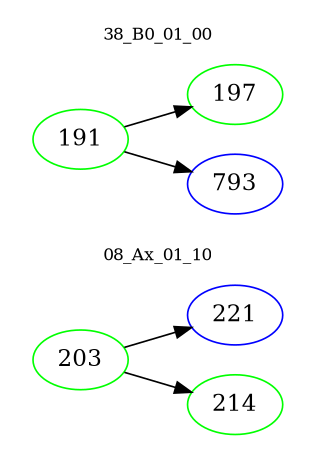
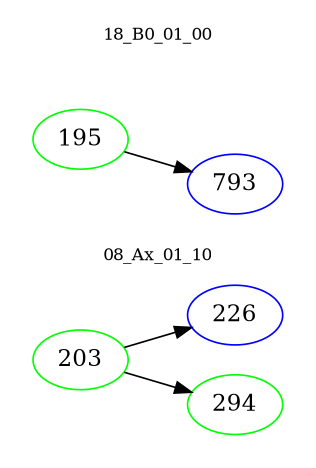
(158, 36) -> (158, 36)
(235, 95) -> none
(81, 139) -> (81, 139)
(235, 315) -> (235, 315)
(235, 405) -> (235, 405)
